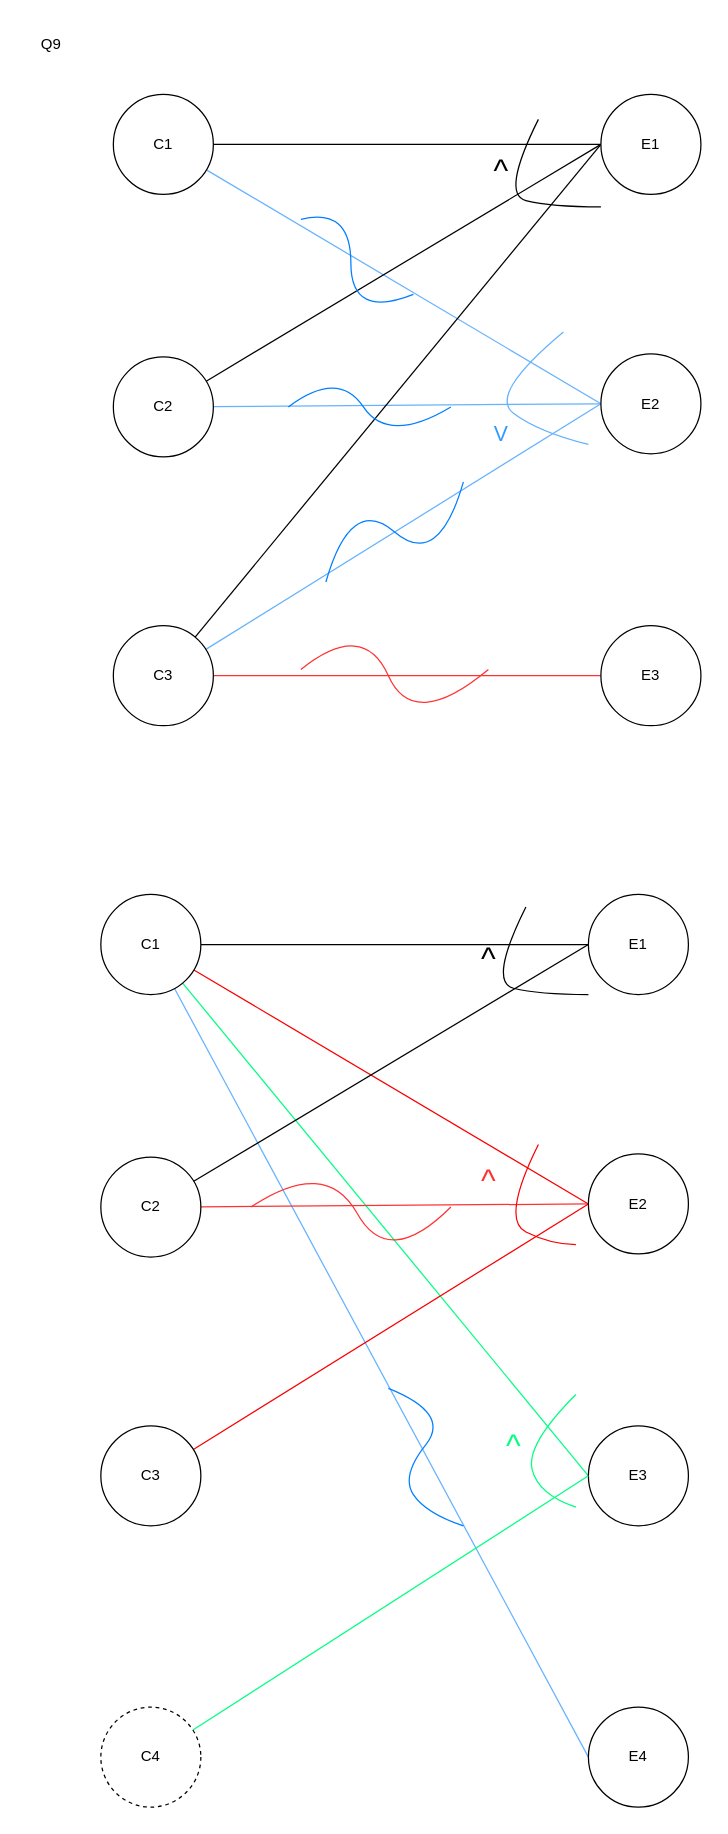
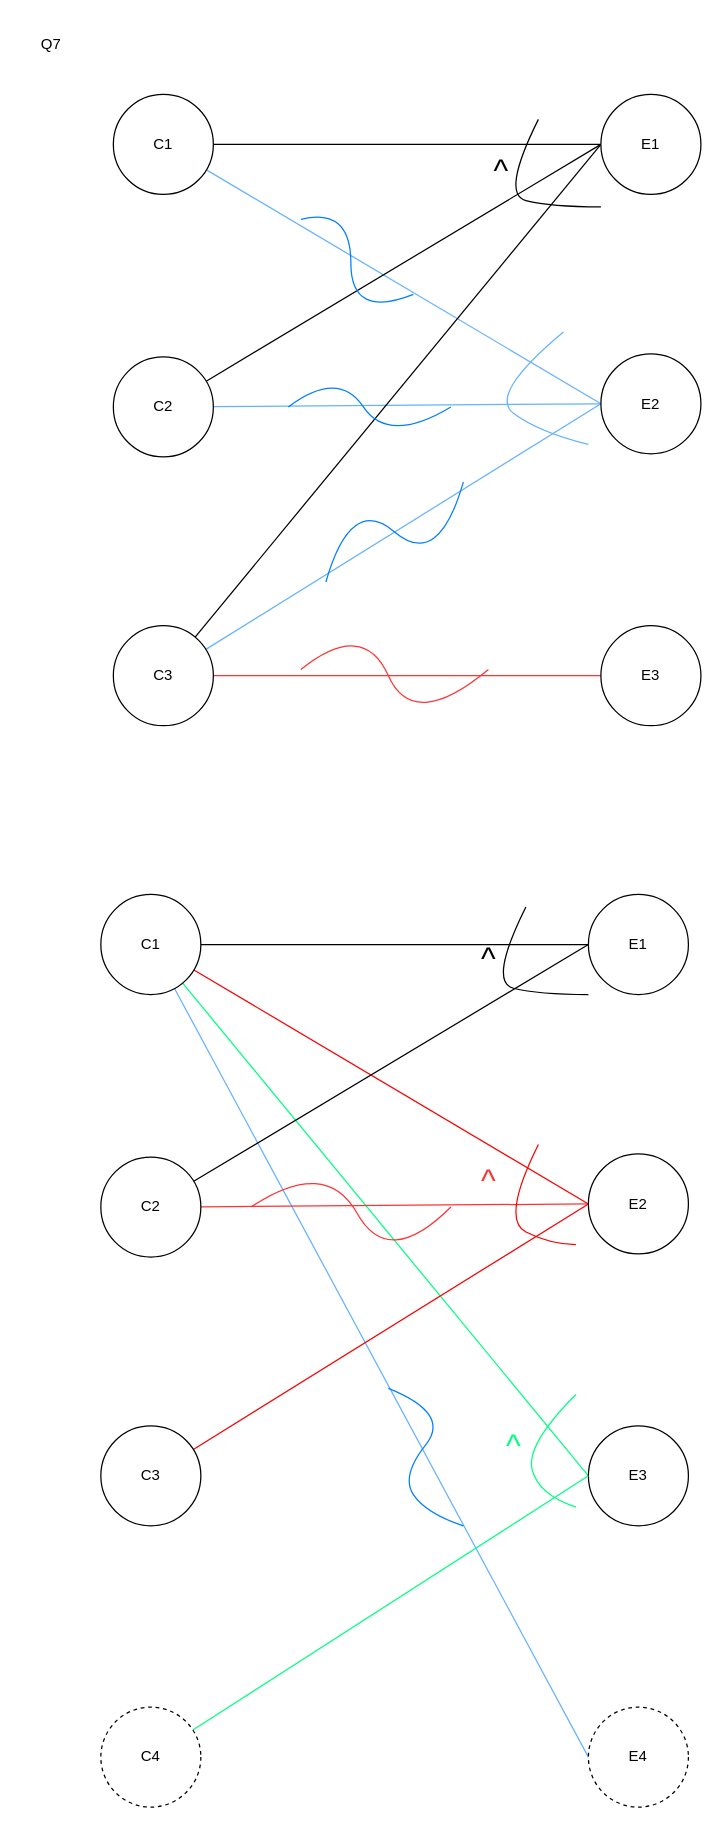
(51, 44) -> (51, 44)
(501, 435) -> none
(638, 1757) -> (638, 1757)
